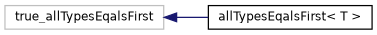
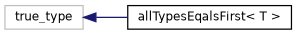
(84, 17) -> (44, 17)
